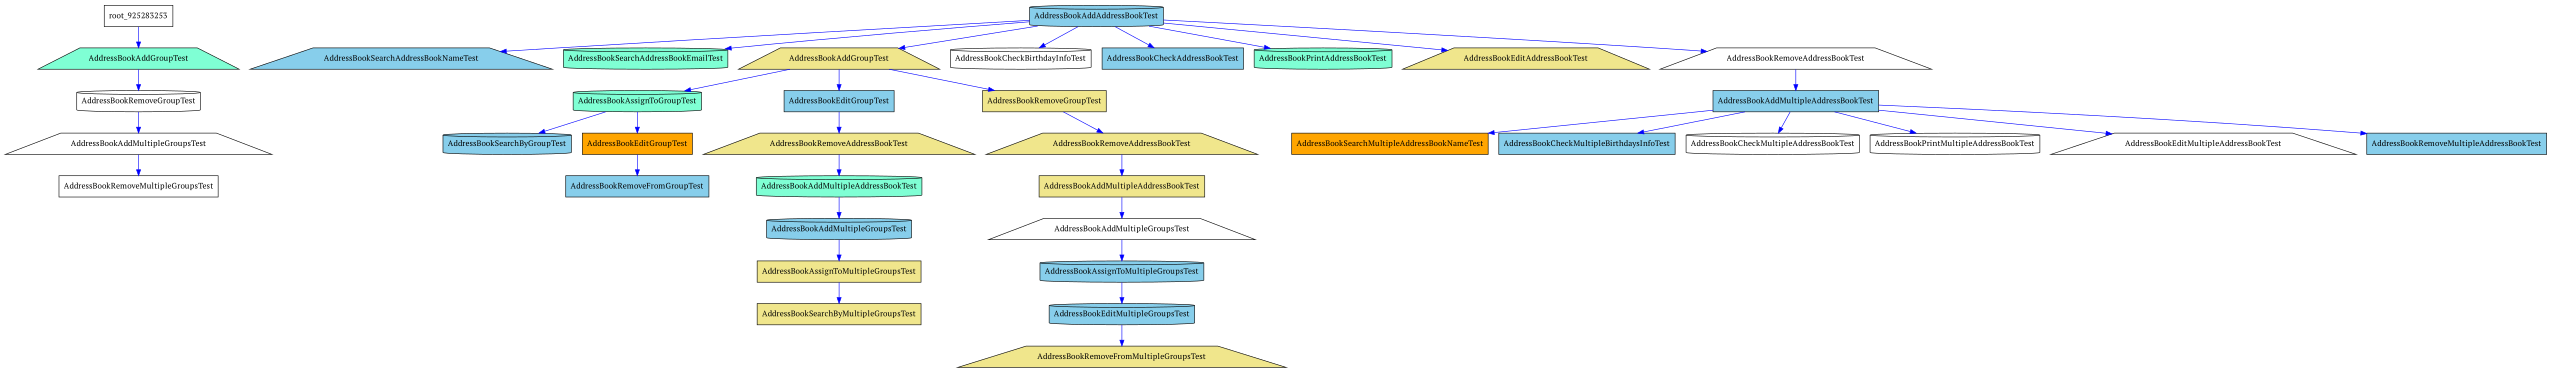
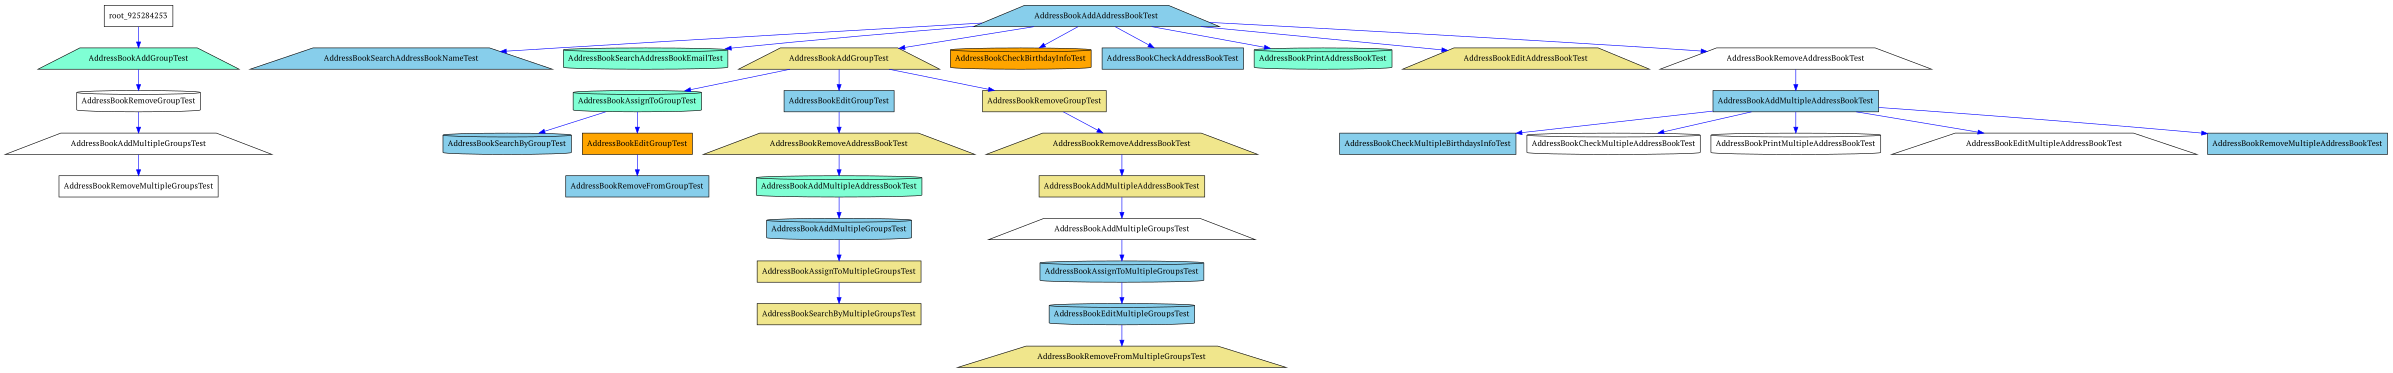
(139, 16) -> (139, 16)
(1096, 16) -> (1096, 16)
(1021, 59) -> (1021, 59)
(1390, 144) -> none
